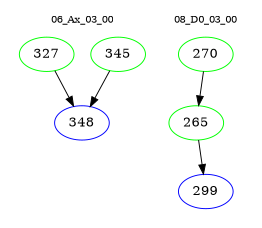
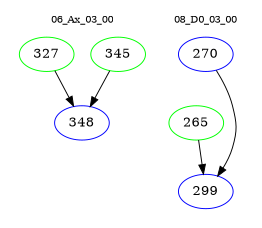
(206, 54) -> (206, 54)
(202, 84) -> (235, 119)
